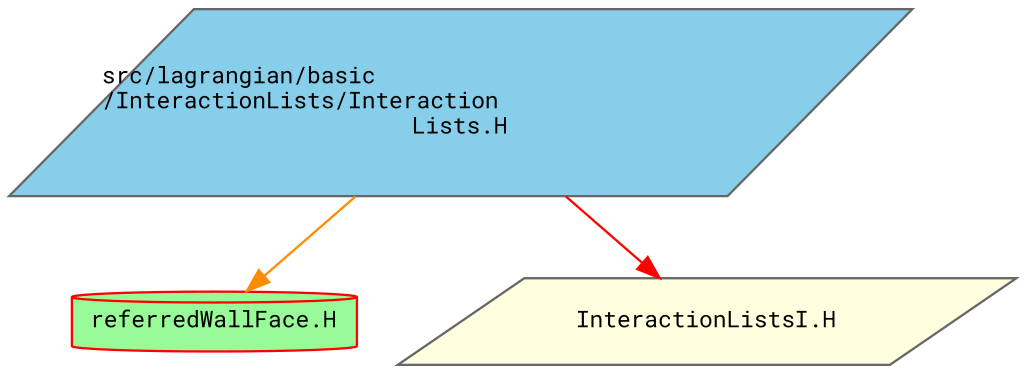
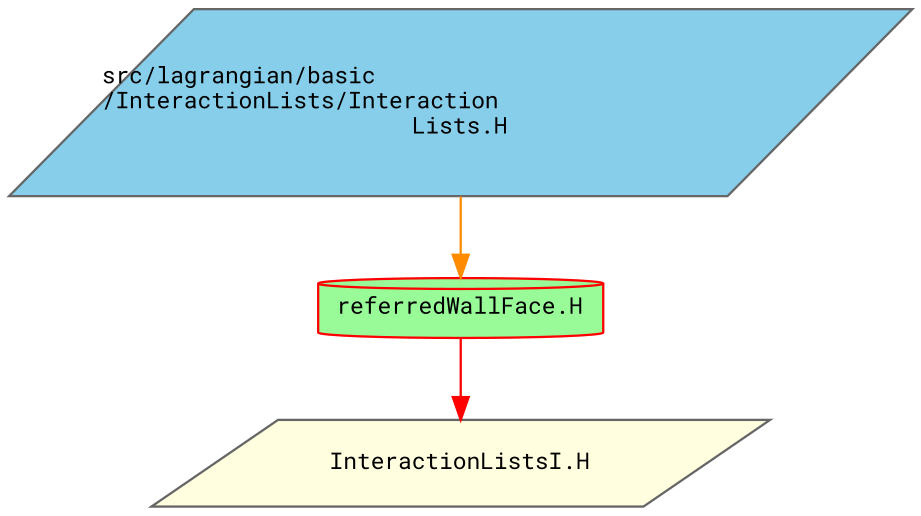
(604, 229) -> (461, 367)
